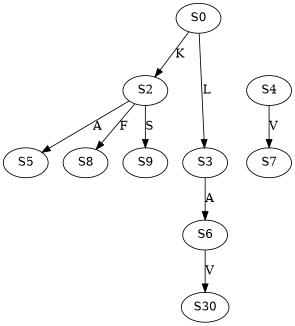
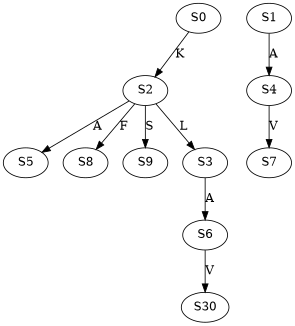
none -> (269, 18)
(202, 86) -> (173, 123)
